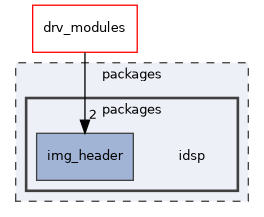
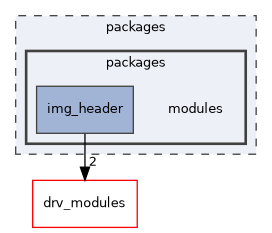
(85, 86) -> (85, 150)
(192, 157) -> (196, 110)
